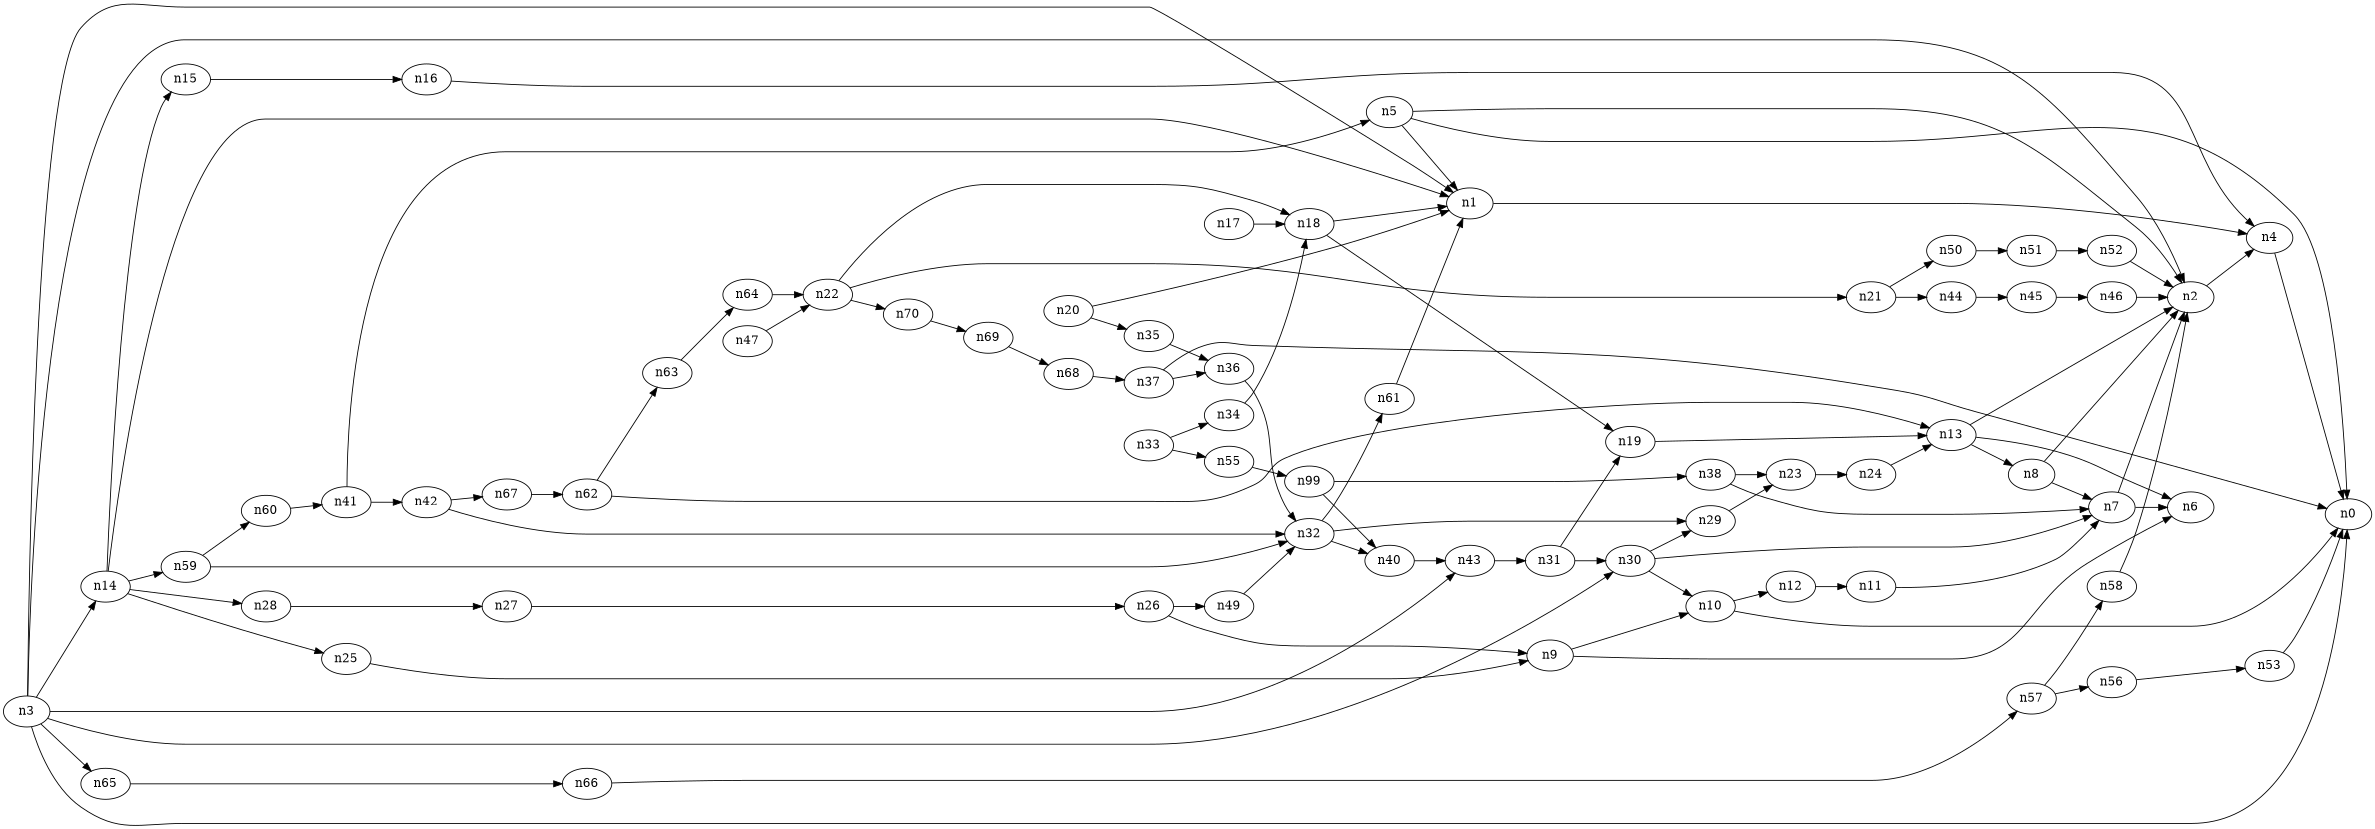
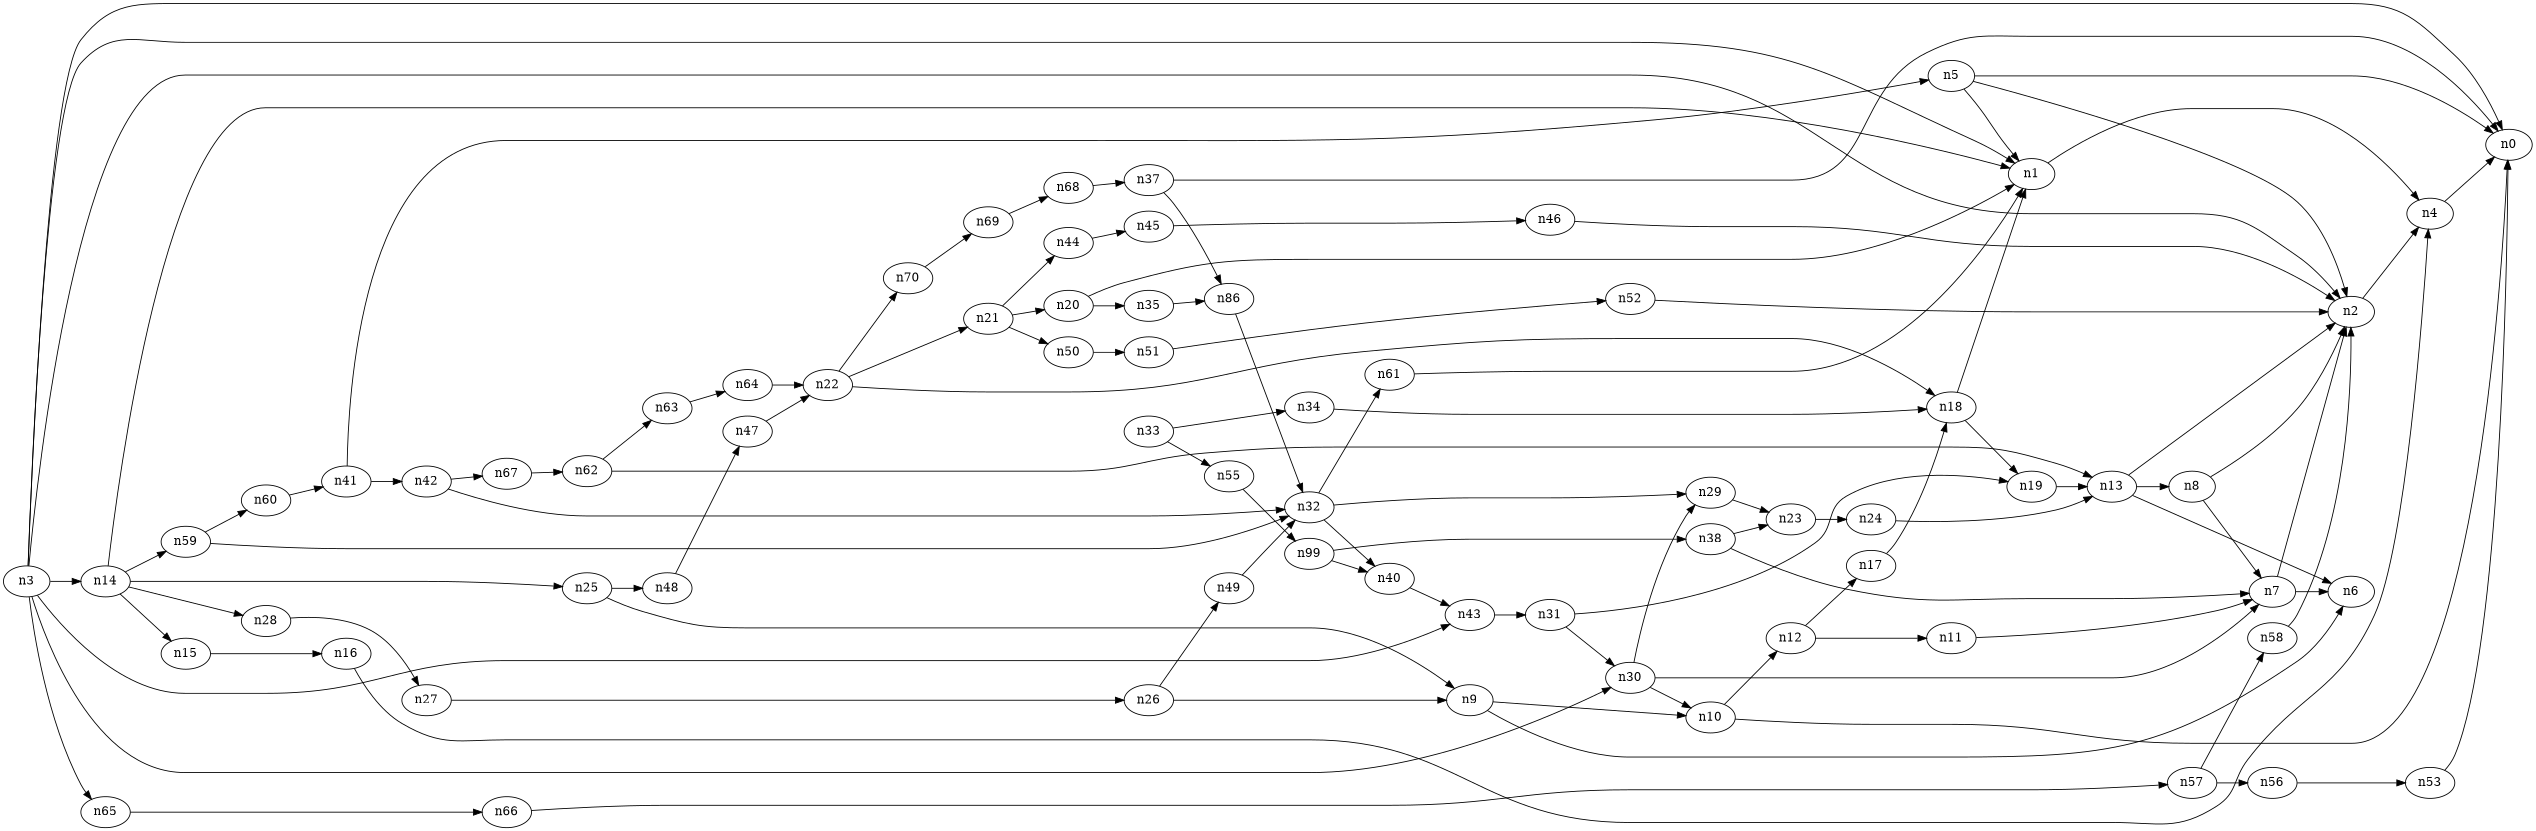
none -> (1024, 313)
(1229, 369) -> (1229, 299)
none -> (667, 588)
none -> (1828, 605)
